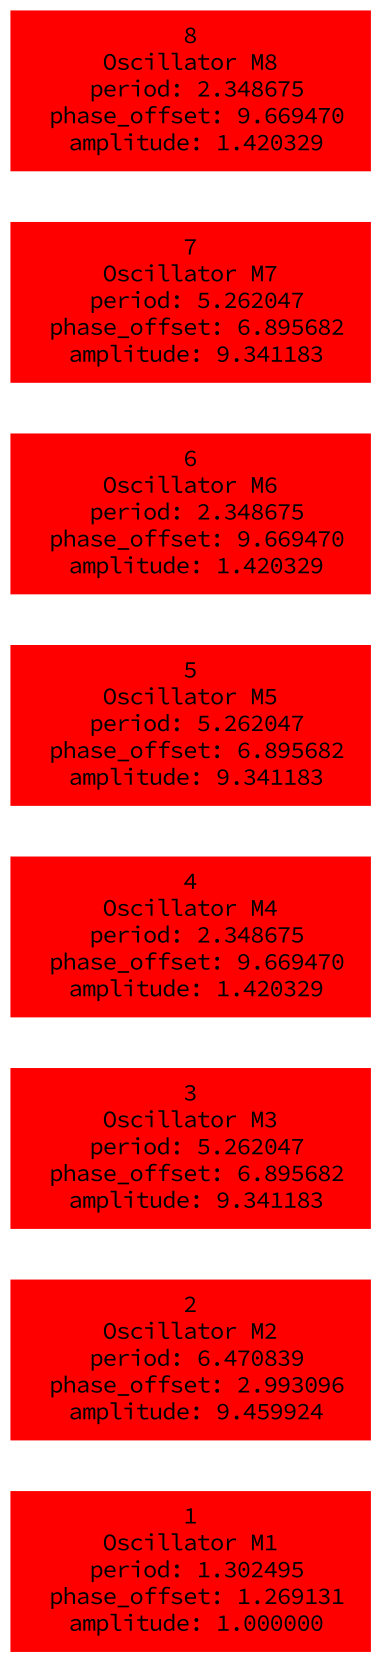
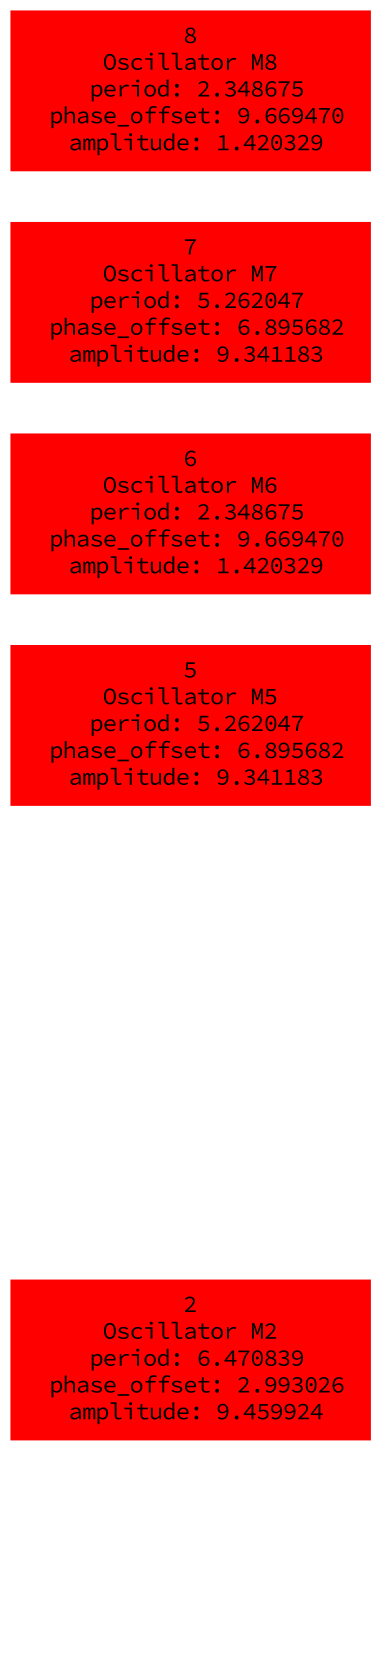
(191, 937) -> none
(191, 1148) -> none
(191, 1385) -> (191, 1385)
(191, 1572) -> none
